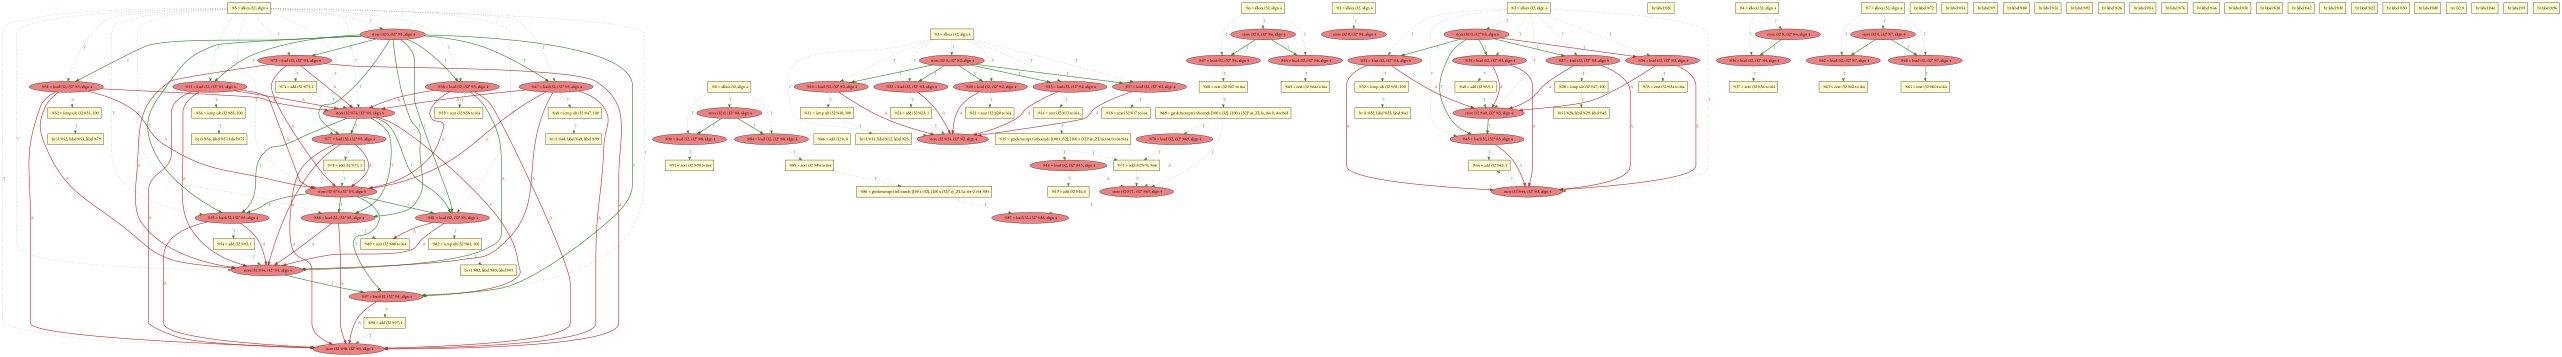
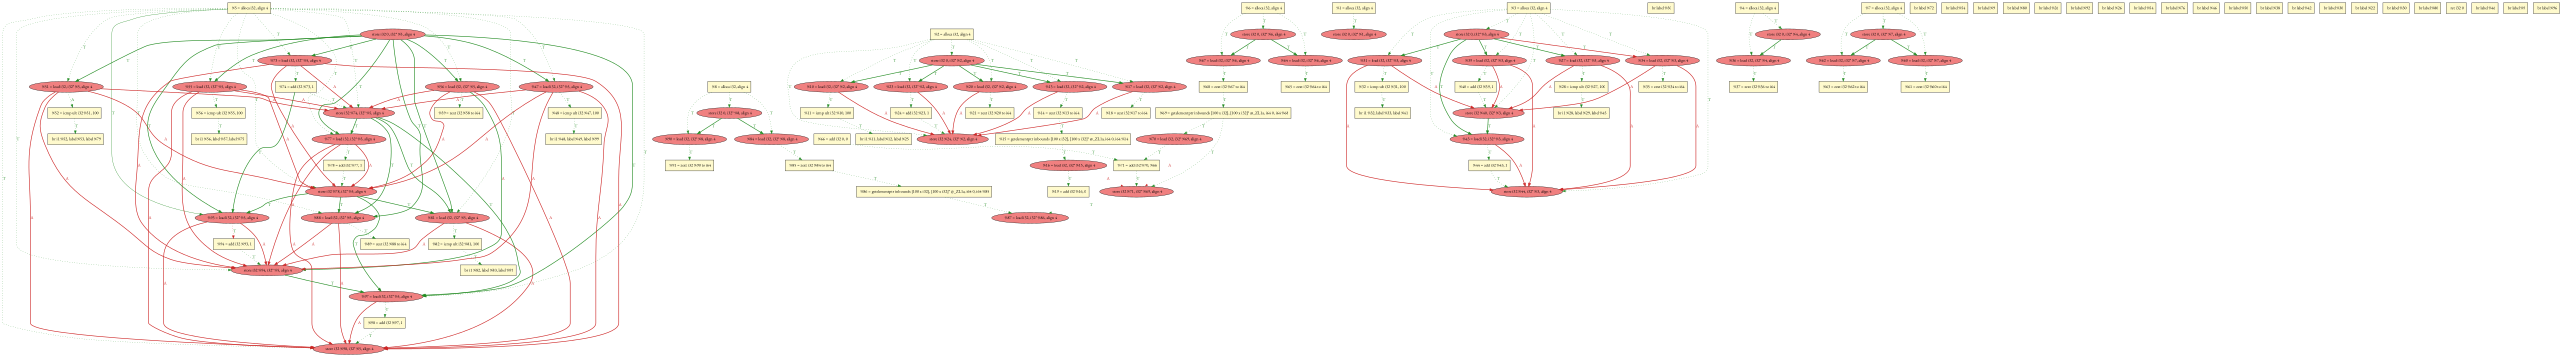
(343, 16) -> none
(1925, 72) -> (1925, 72)
(112, 81) -> (112, 81)
(462, 87) -> (462, 87)
(276, 146) -> (263, 148)
(1509, 179) -> (1496, 180)
(499, 219) -> (499, 219)
(414, 228) -> (508, 307)
(233, 230) -> (233, 230)
